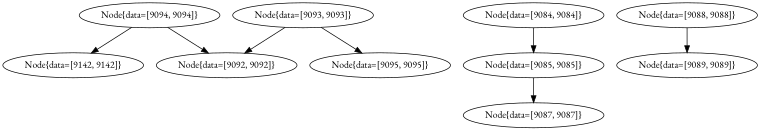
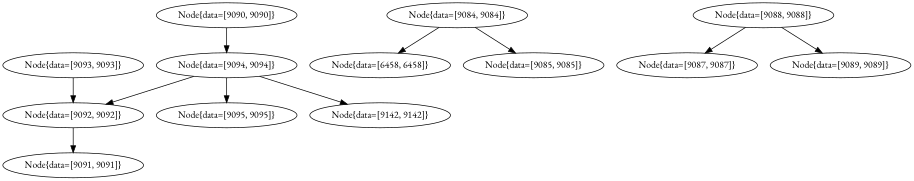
none -> (227, 15)
(339, 38) -> (227, 87)
none -> (380, 65)
(534, 87) -> (728, 38)
none -> (73, 165)
